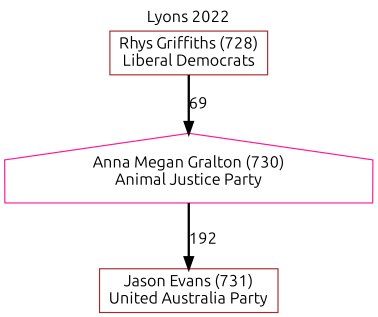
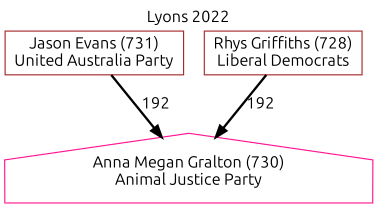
(199, 104) -> (261, 104)
(189, 230) -> (133, 101)
